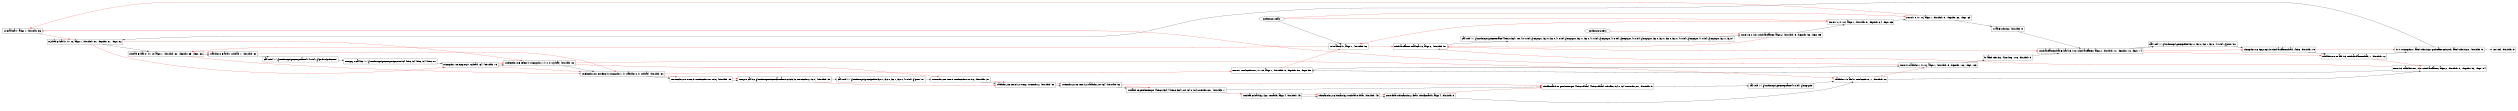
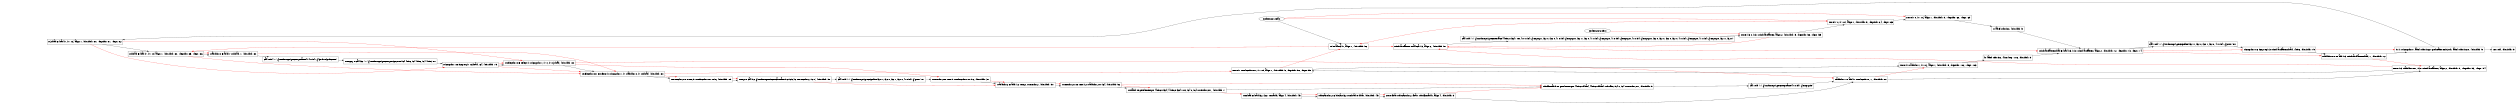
(22, 31) -> none
(1025, 85) -> (1025, 85)
